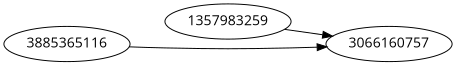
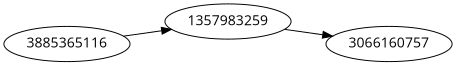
(223, 49) -> (143, 33)
